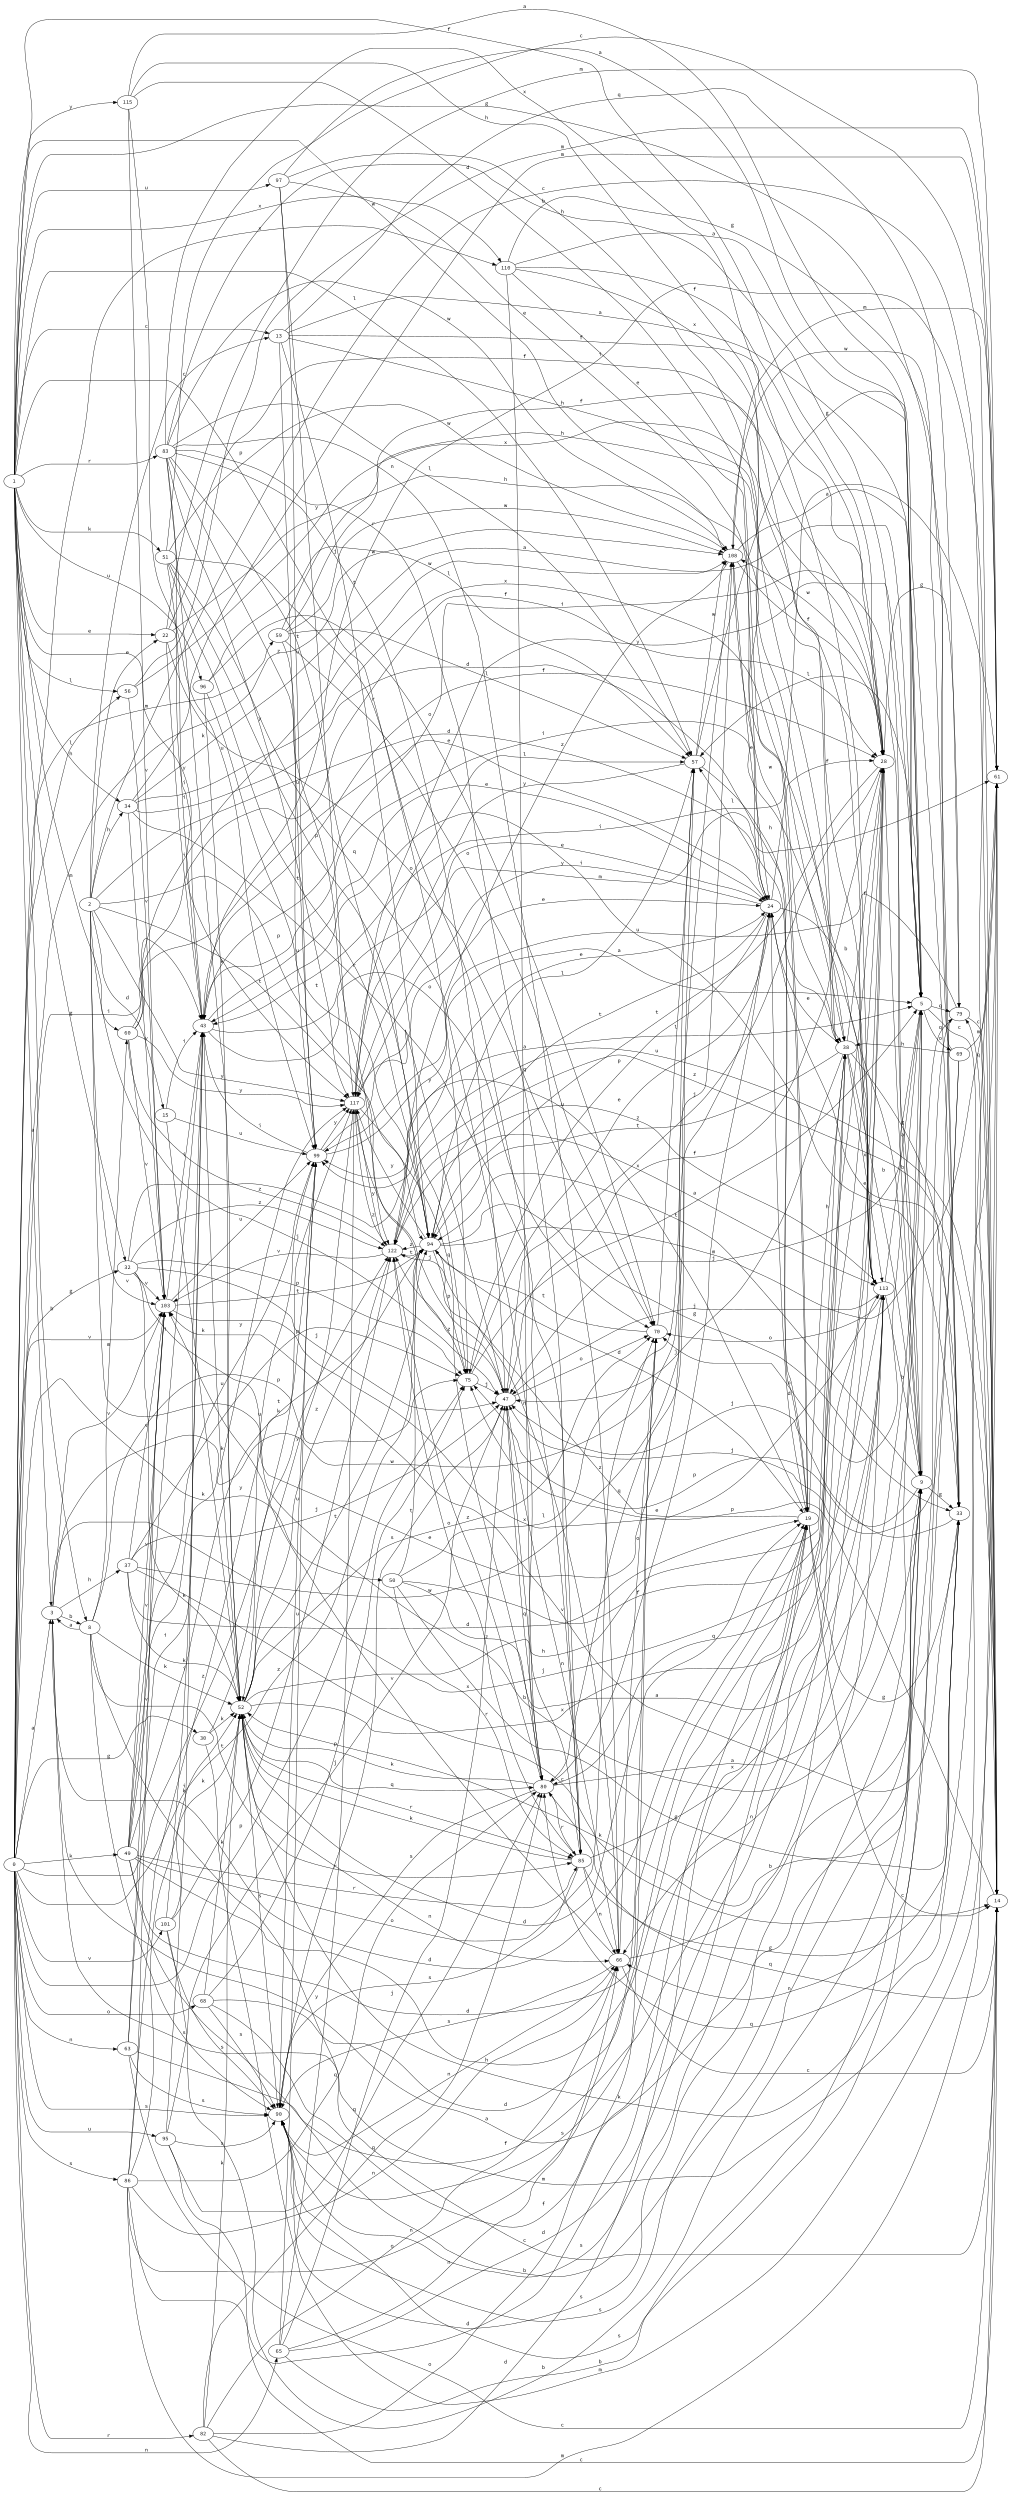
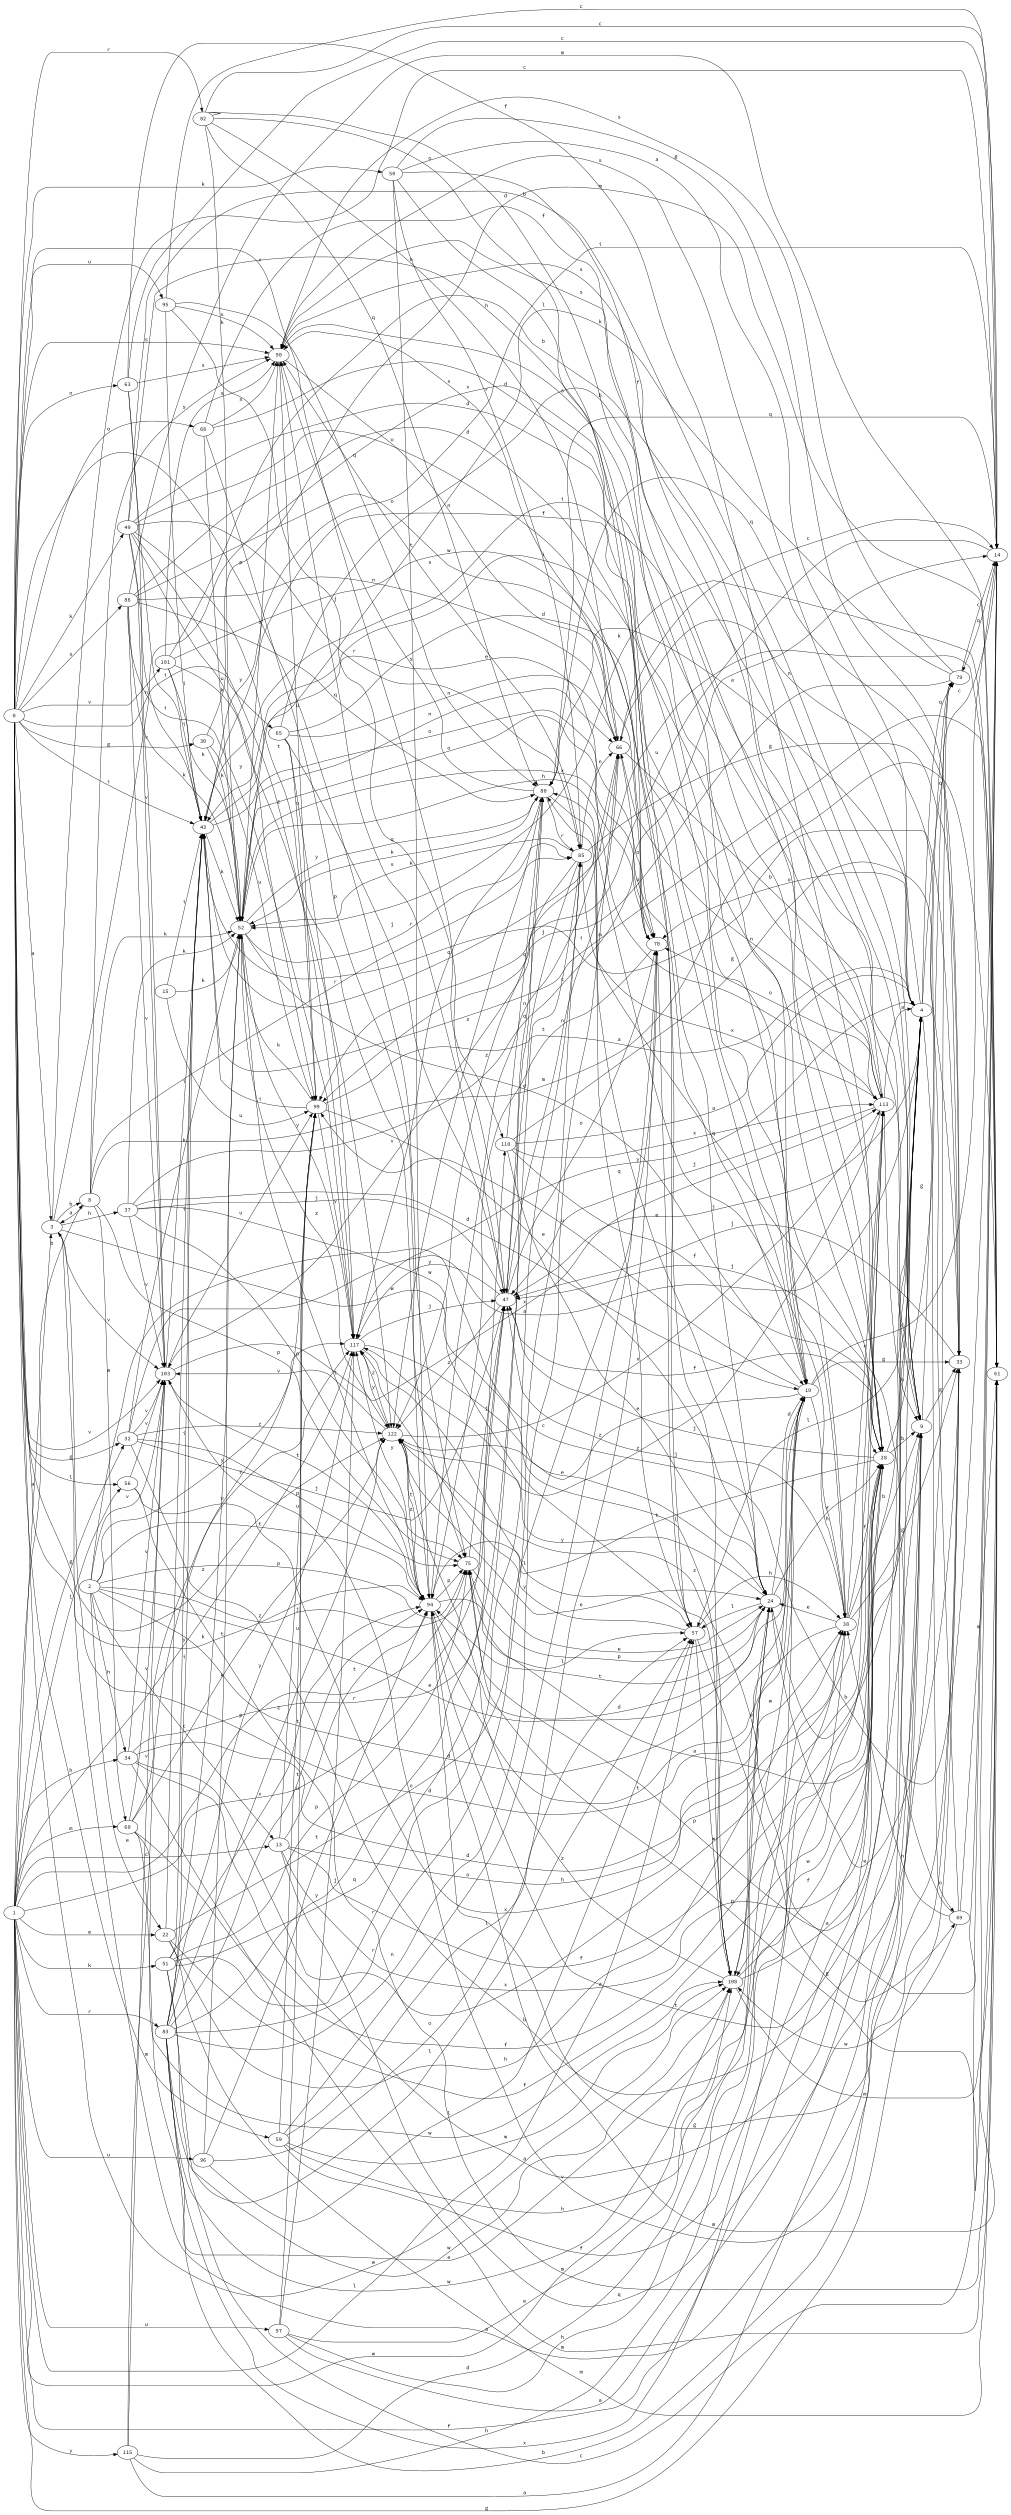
(923, 726) -> (783, 1889)
none -> (658, 880)
(922, 1004) -> (922, 1010)
(125, 1008) -> none
